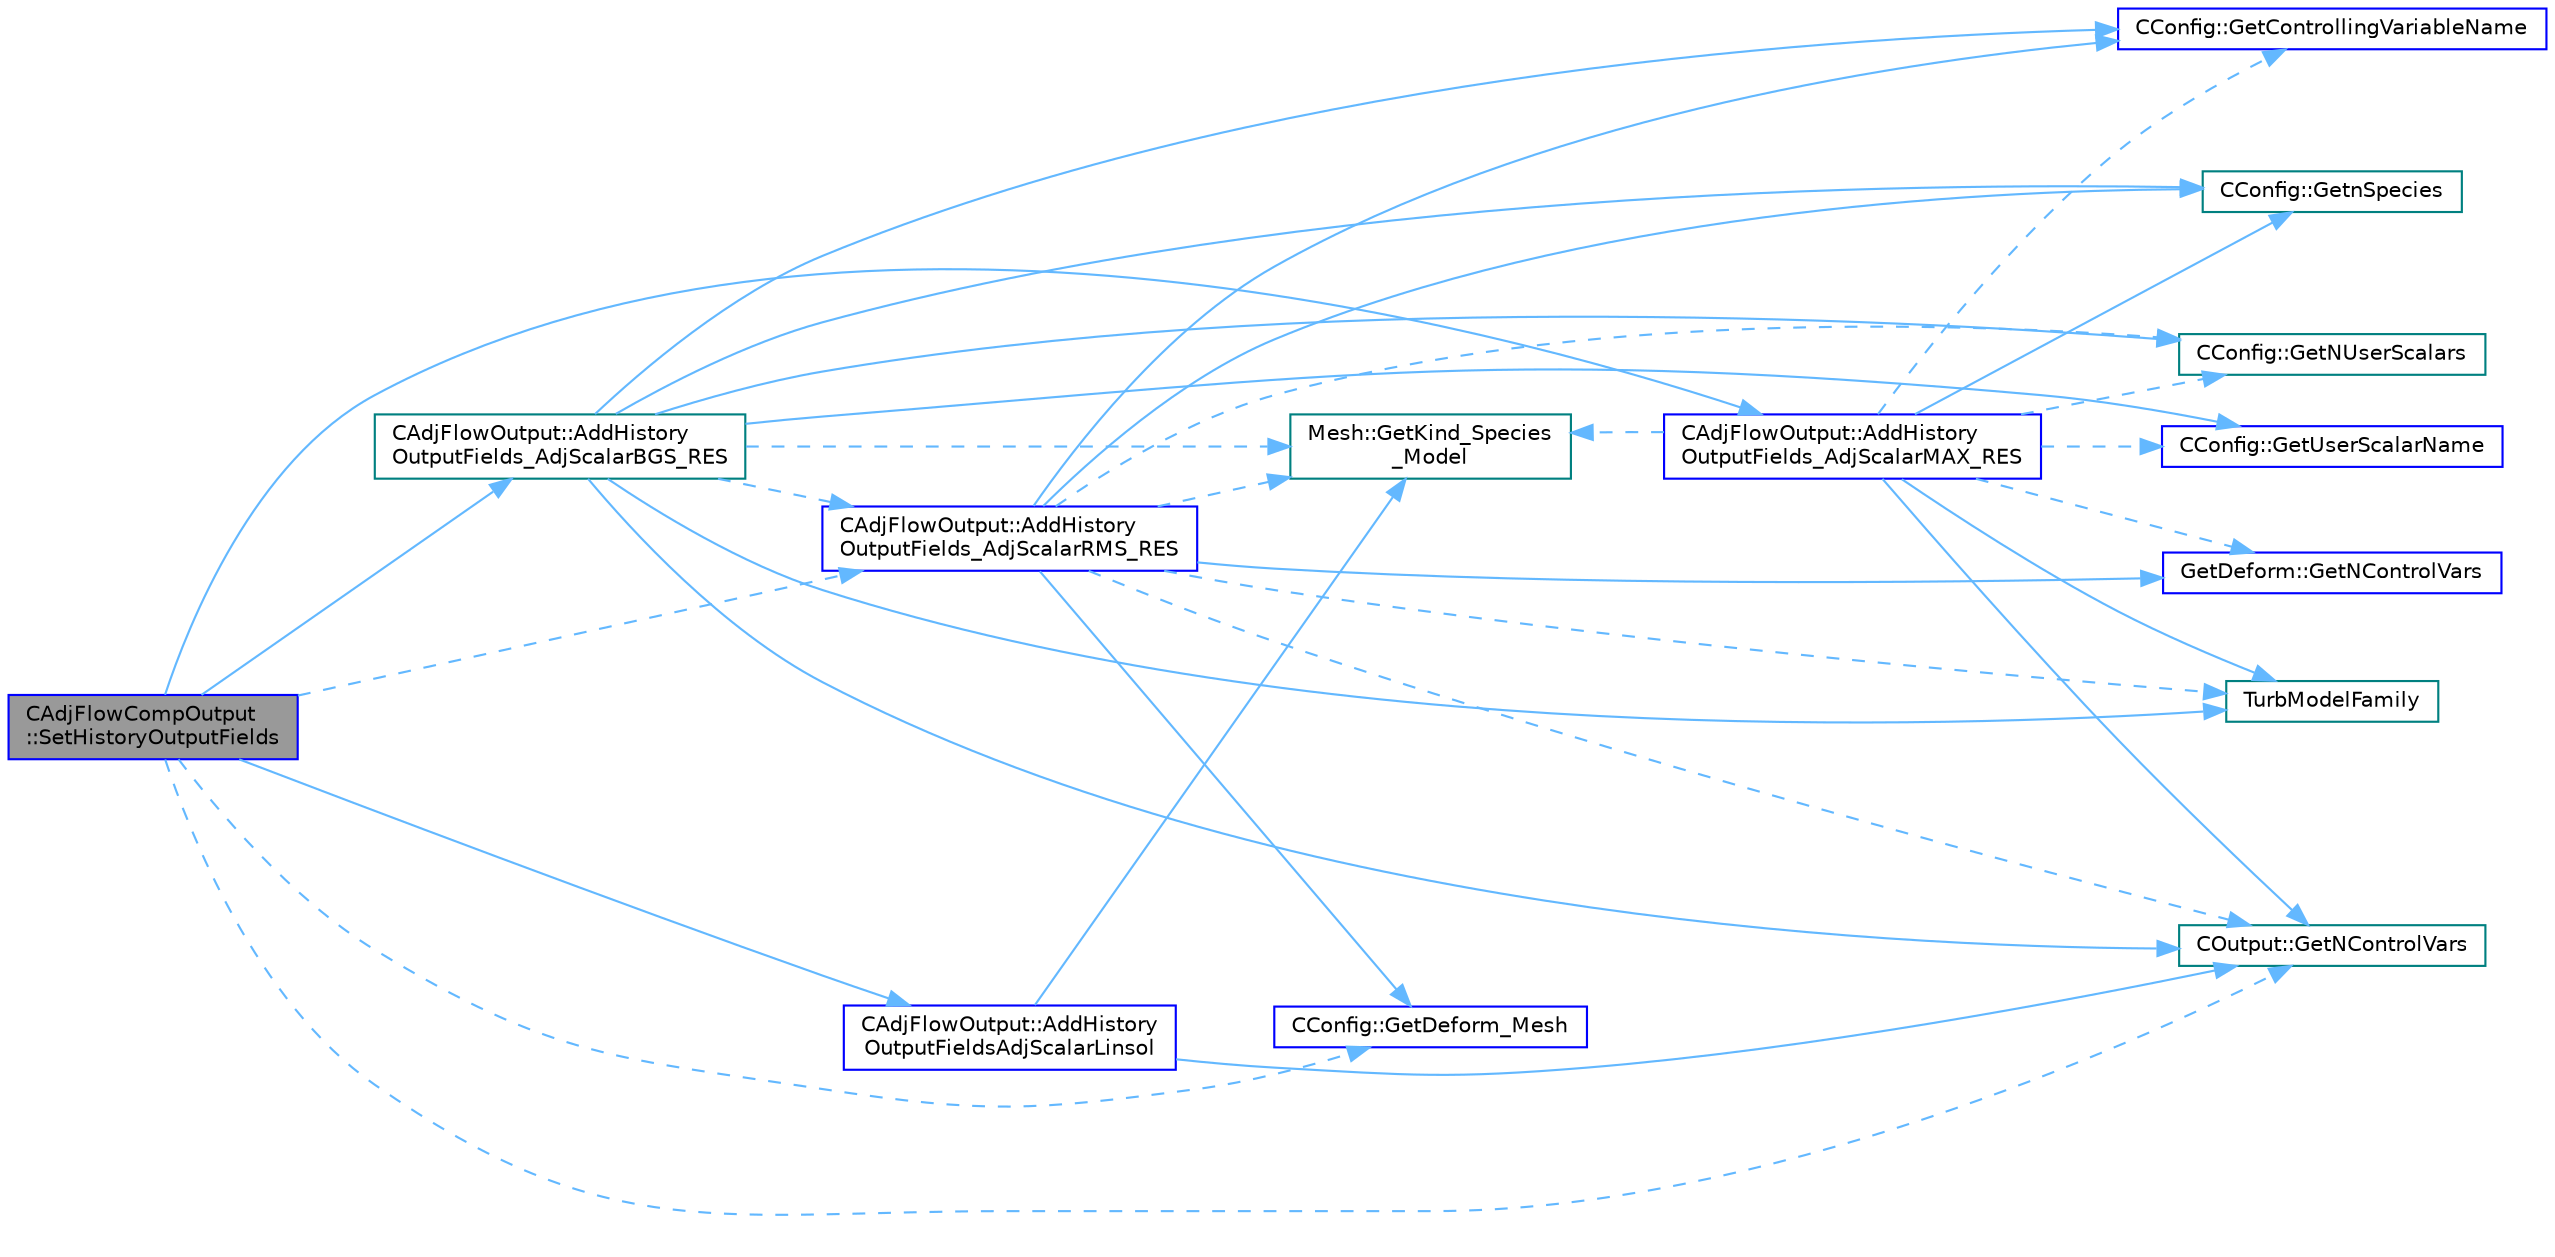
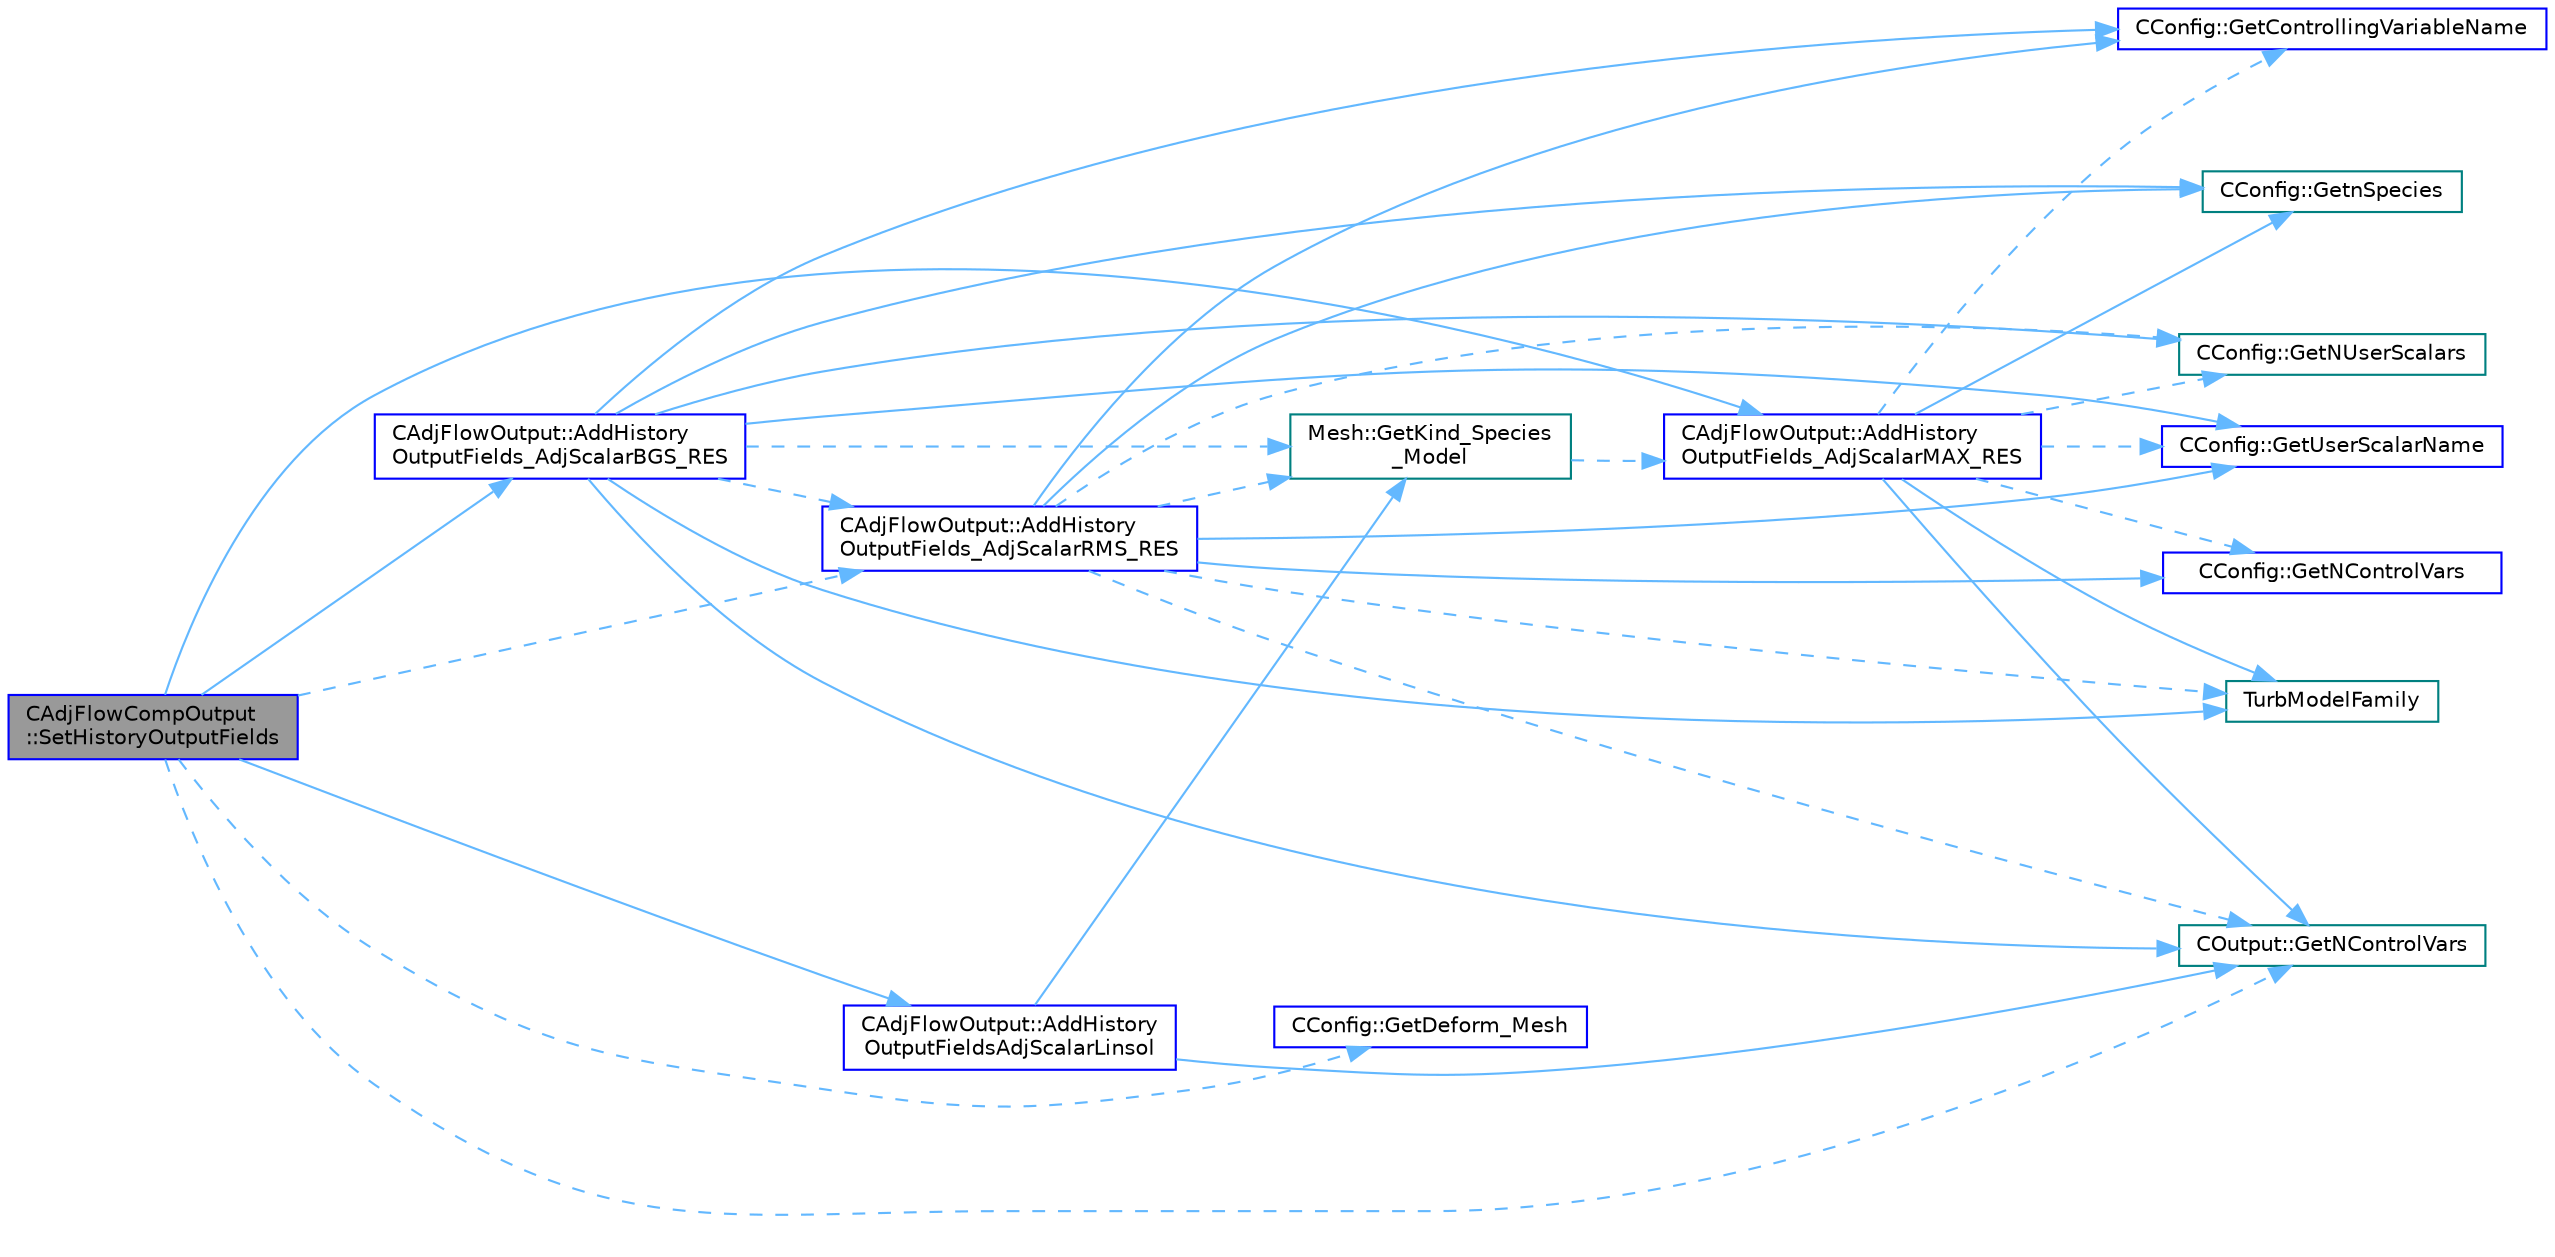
(1629, 432) -> (1607, 461)
(560, 447) -> (560, 447)
(2332, 573) -> (2332, 573)
(1218, 780) -> (1707, 524)
